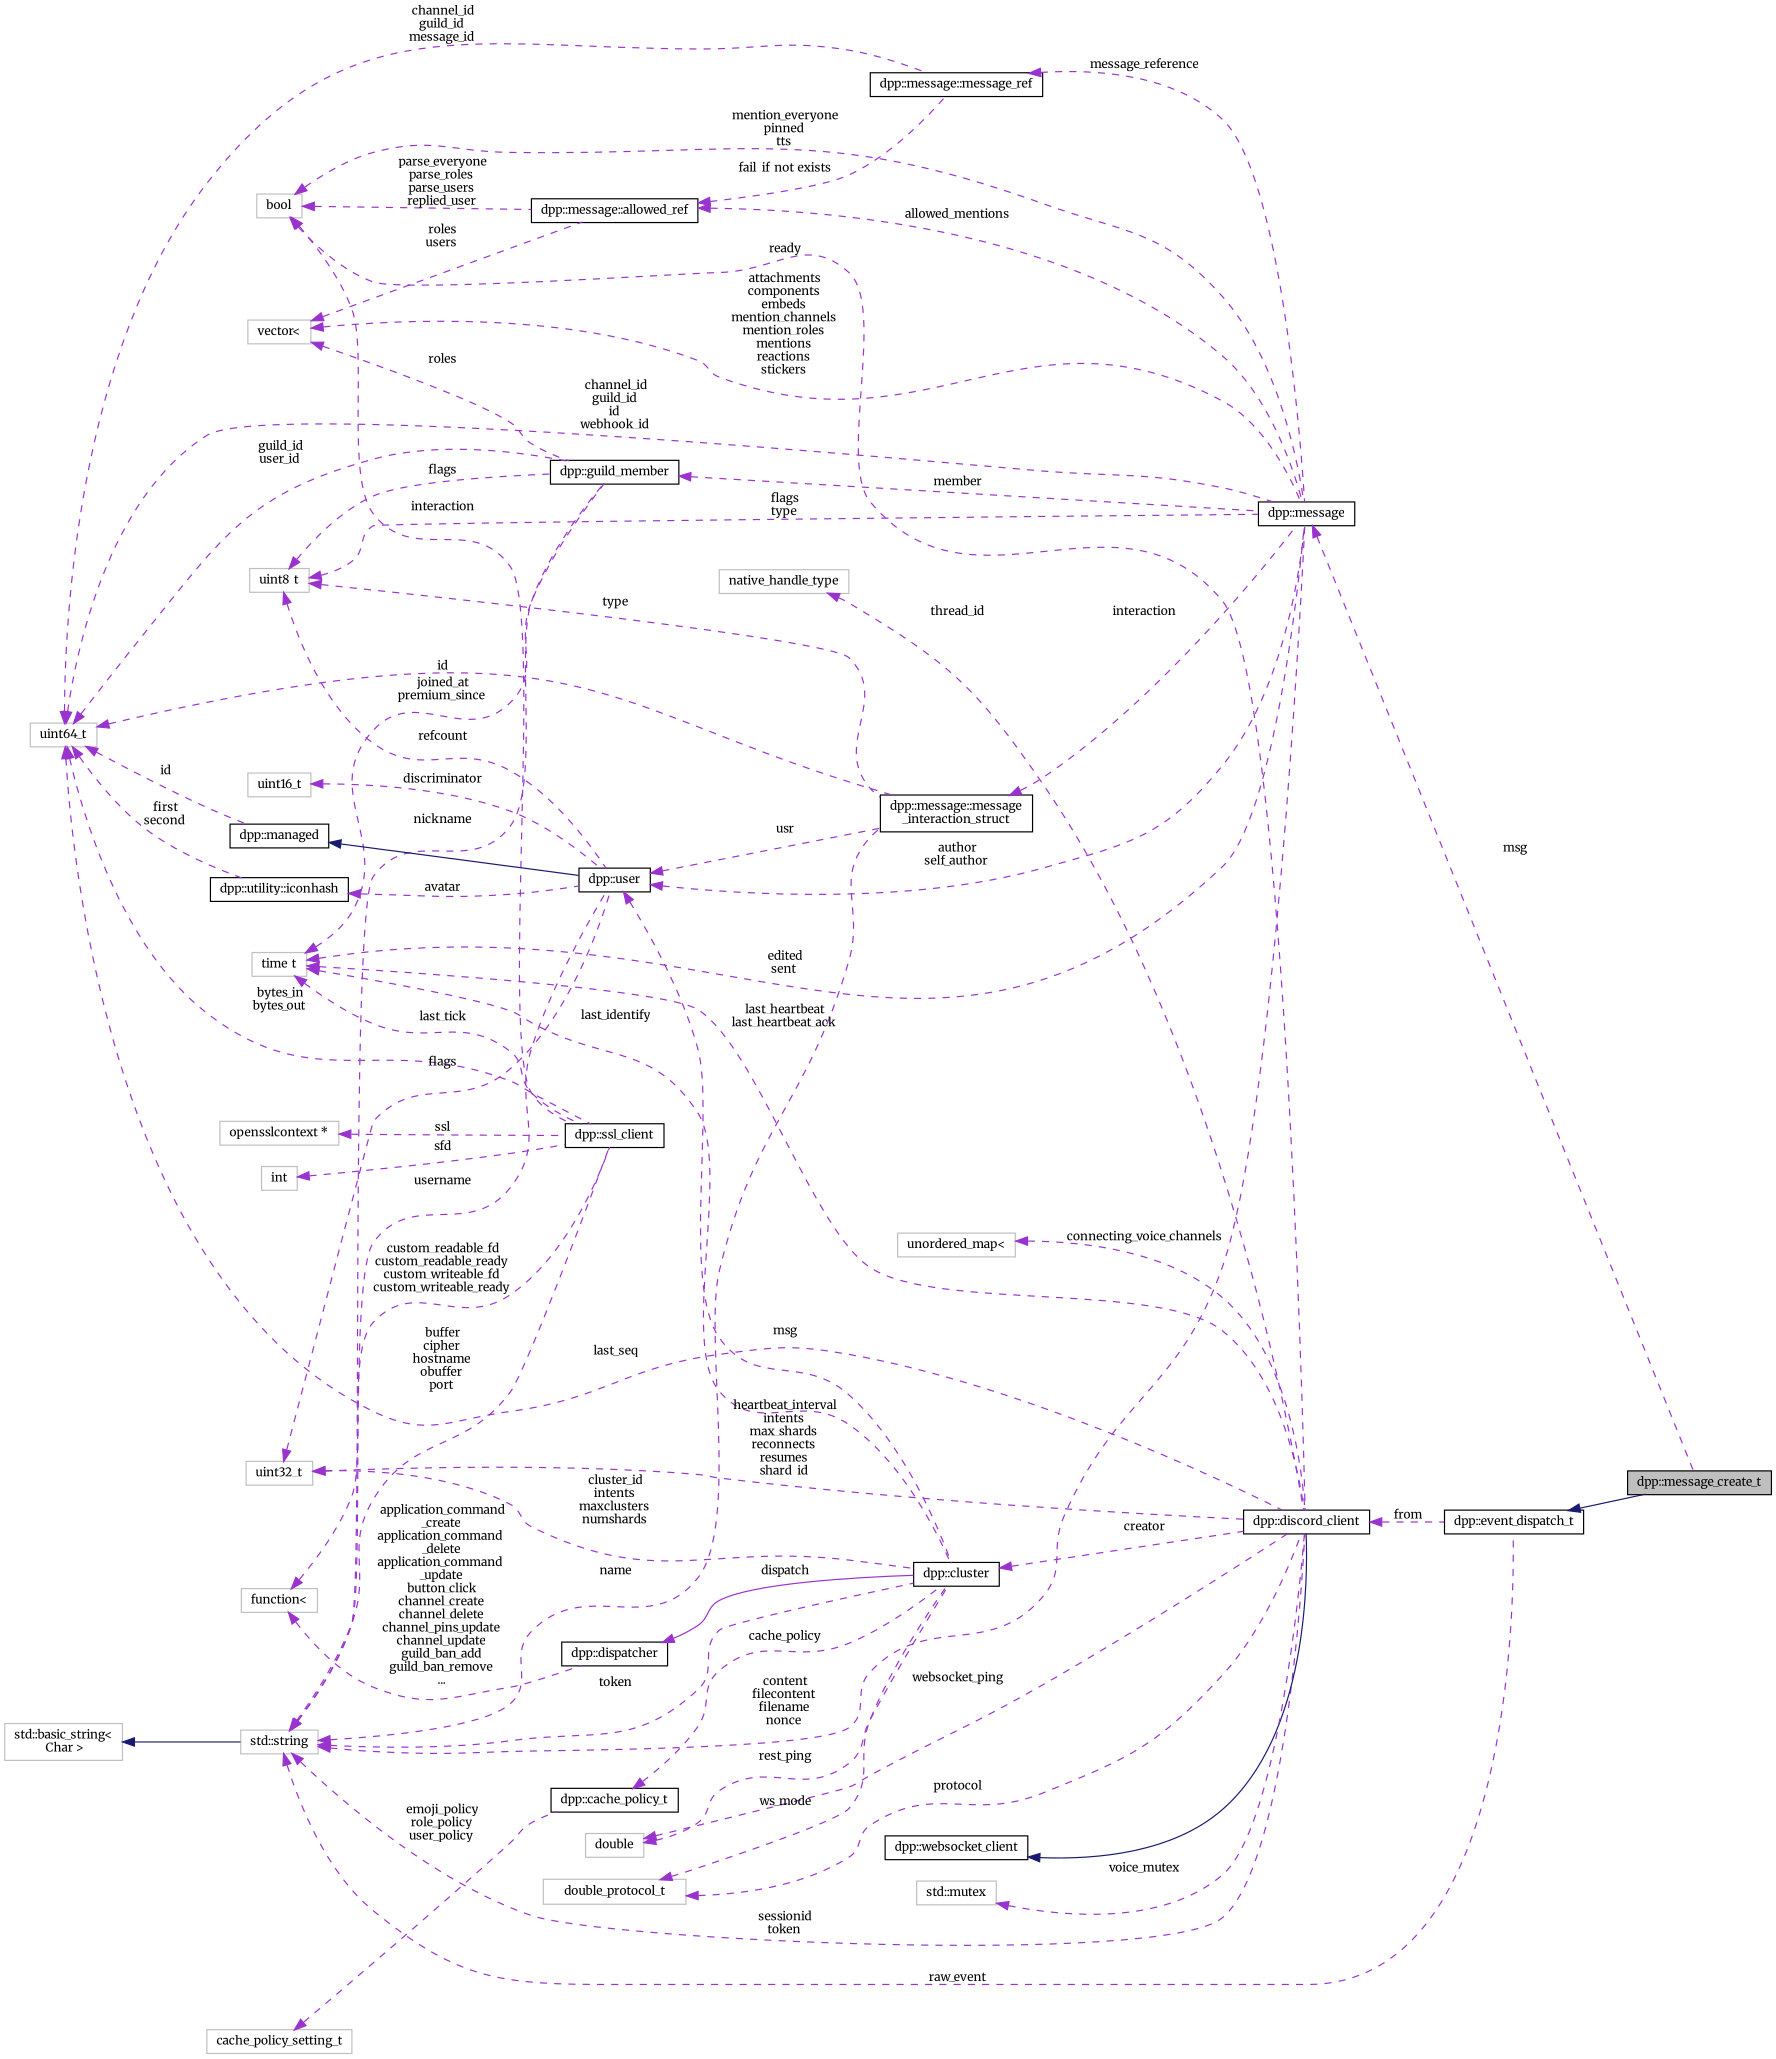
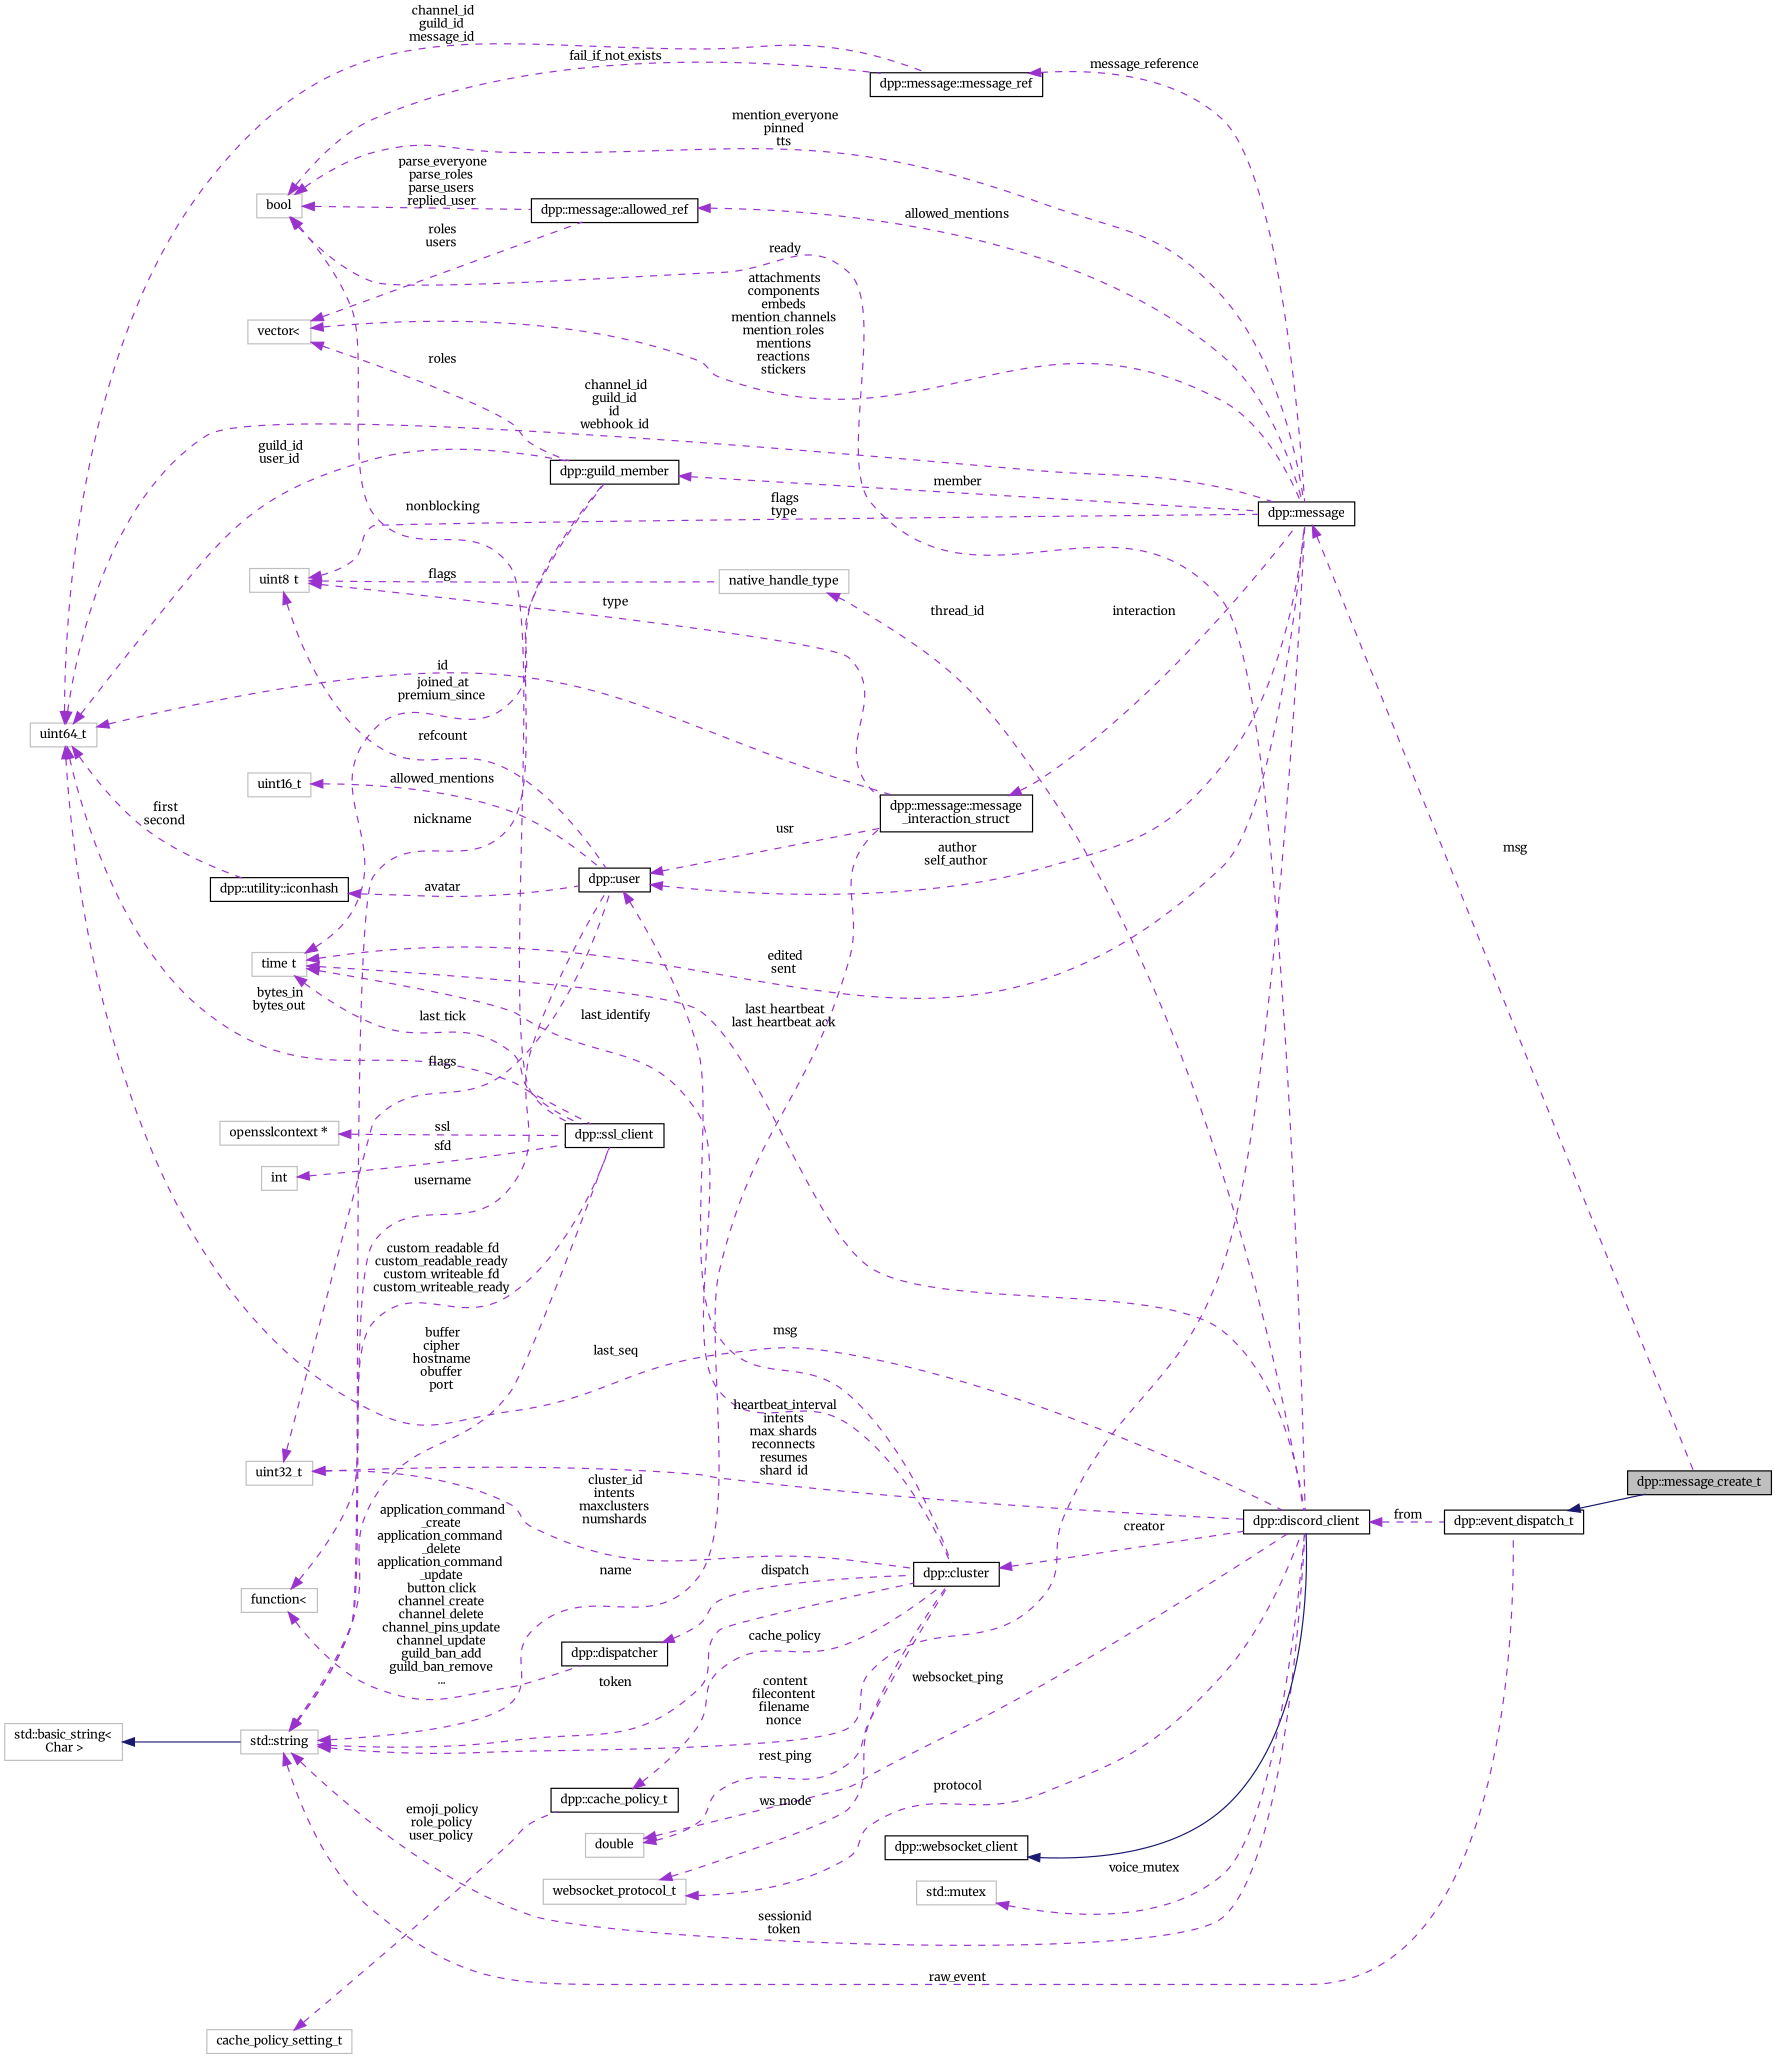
(842, 178) -> (573, 69)
(411, 486) -> (530, 582)
(442, 507) -> (442, 507)
(442, 780) -> (442, 780)
(279, 836) -> none
(956, 1245) -> none
(785, 1585) -> (785, 1585)
(615, 1892) -> (615, 1892)
